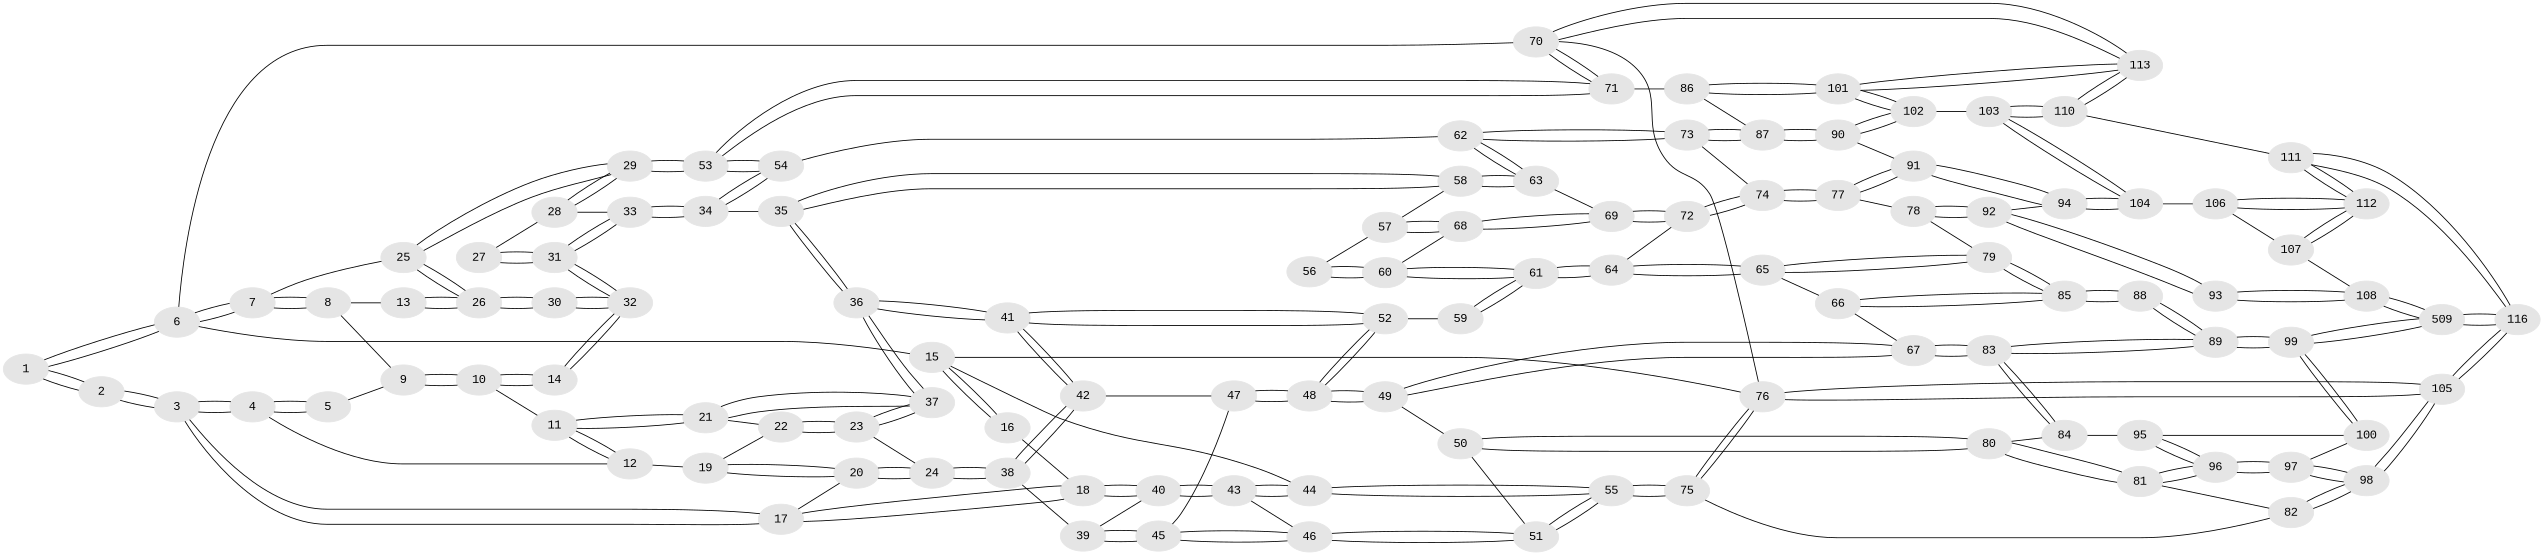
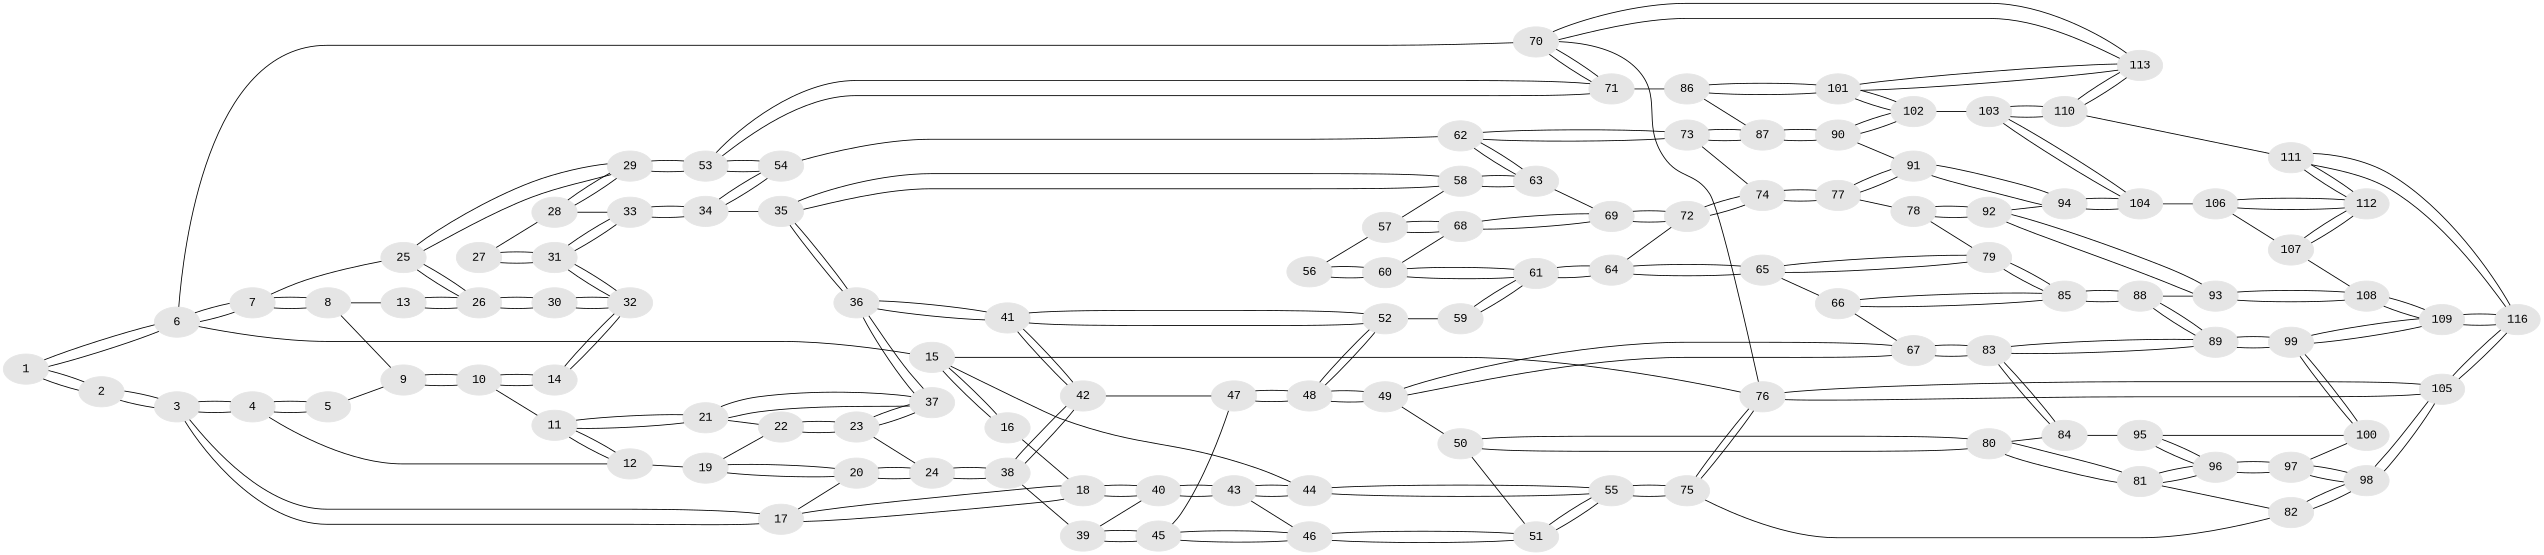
none -> (2178, 296)
(2442, 320) -> (2442, 320)
